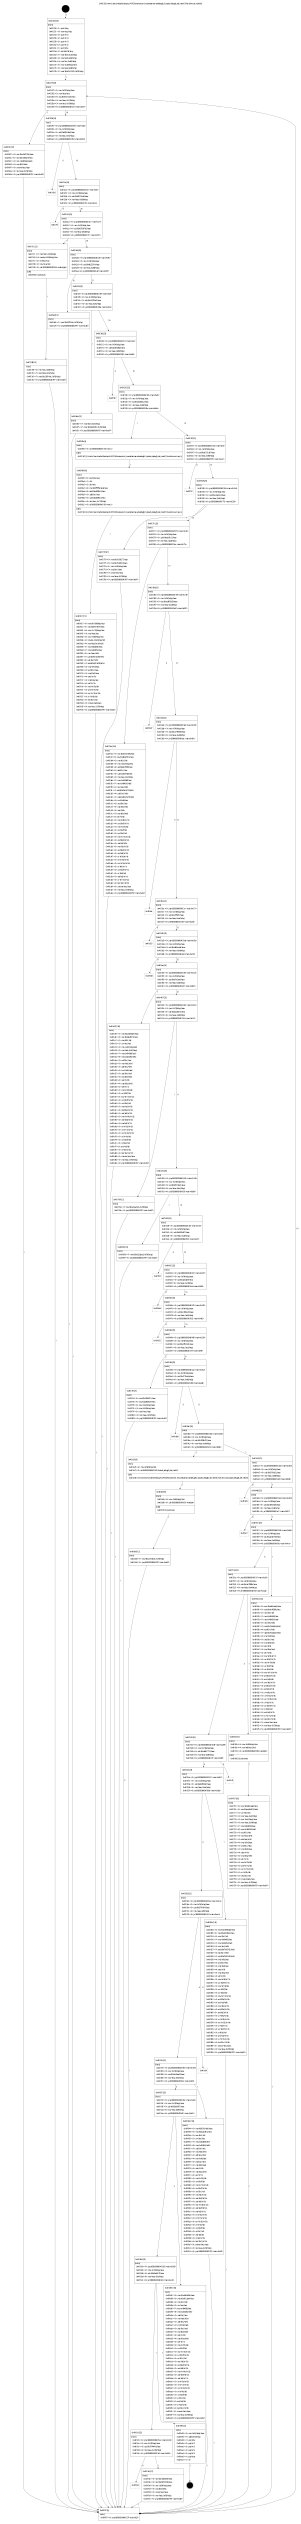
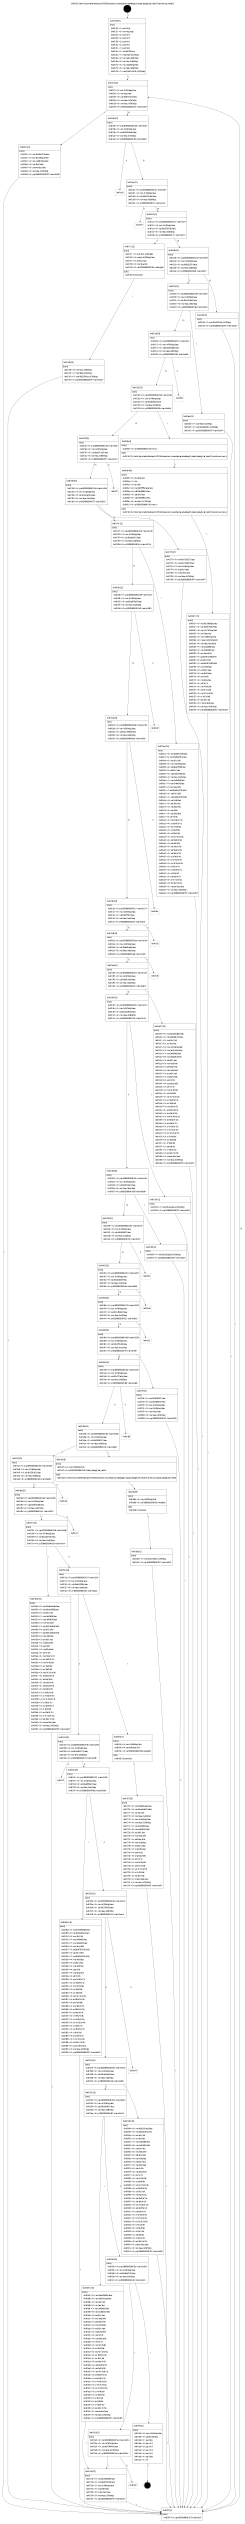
(201, 2490) -> (82, 2445)
